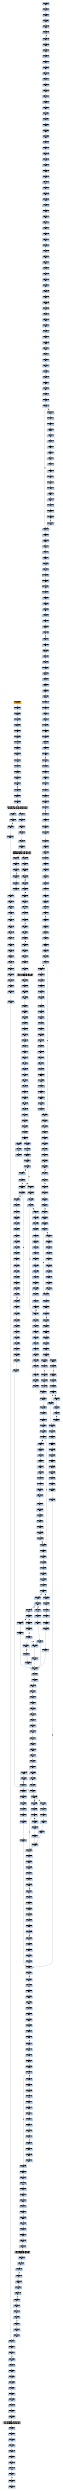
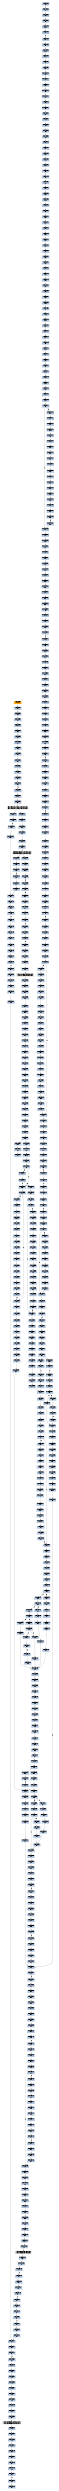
(32, 1641) -> (32, 1633)
